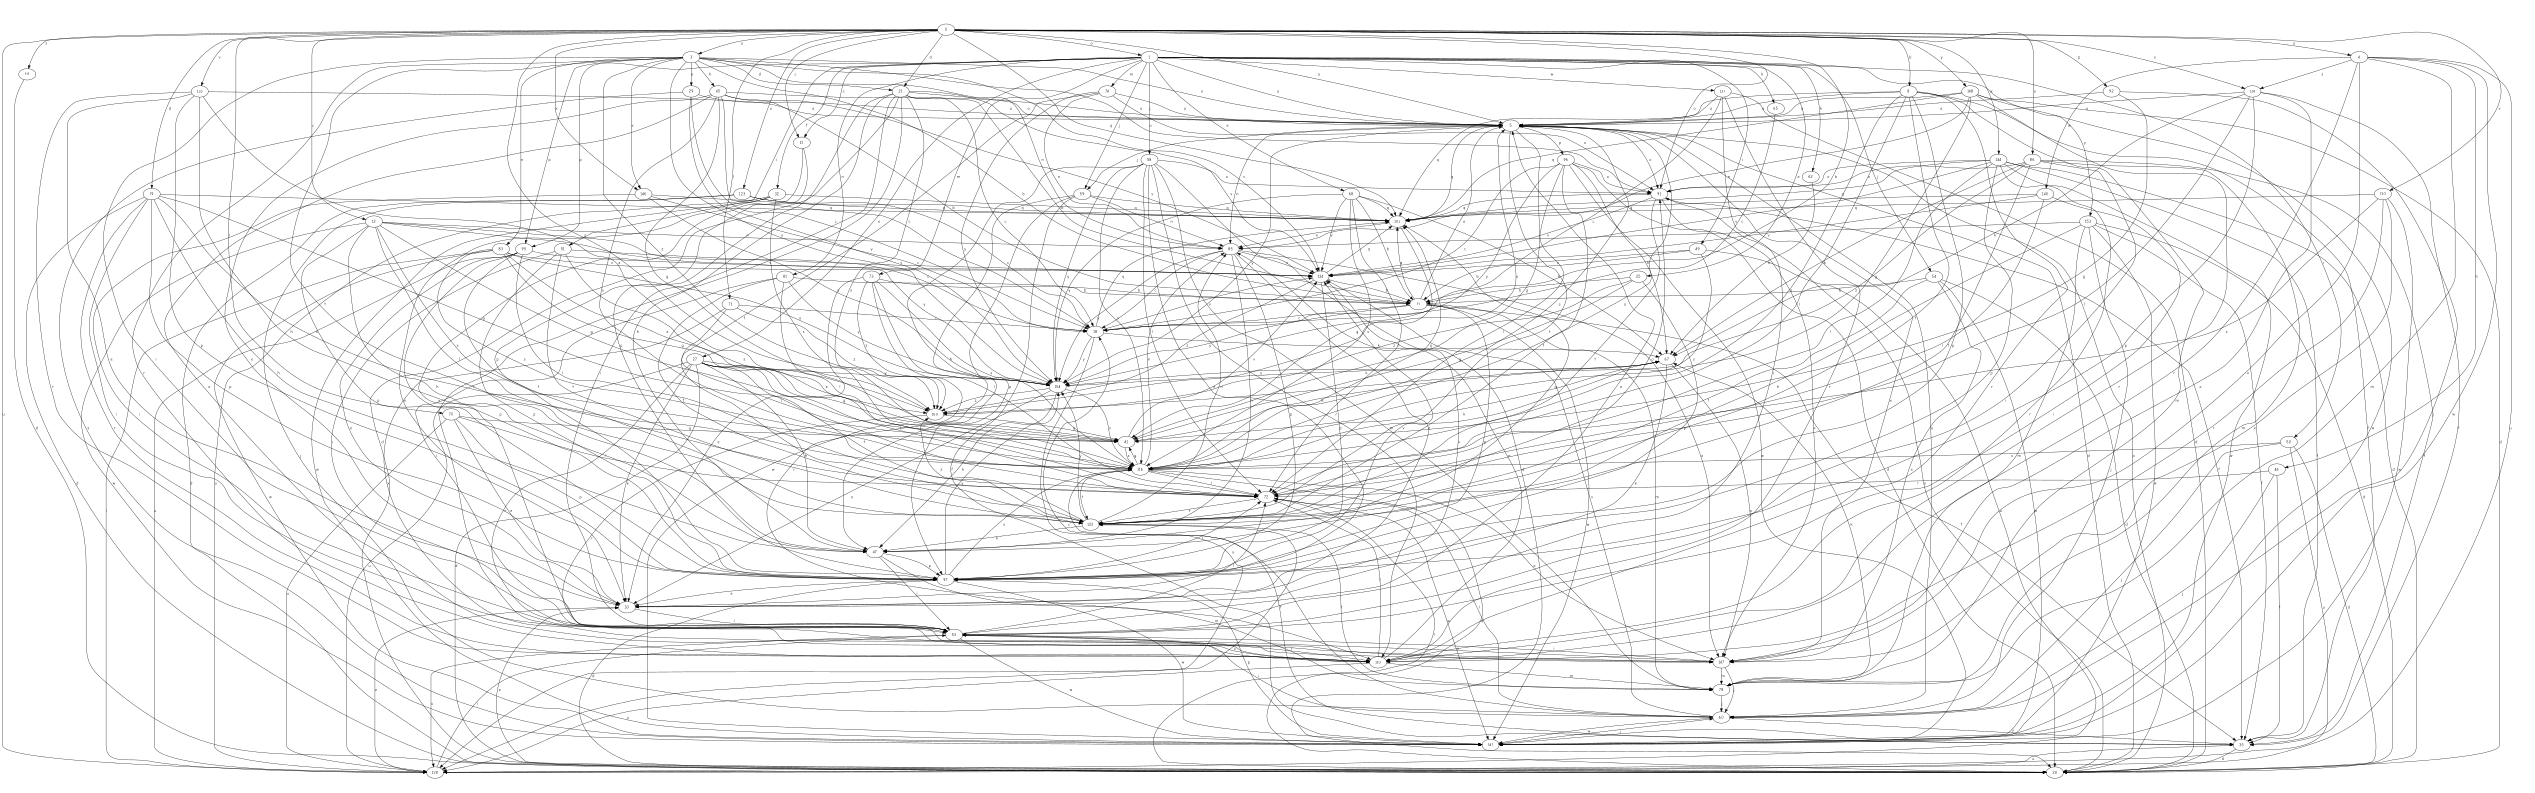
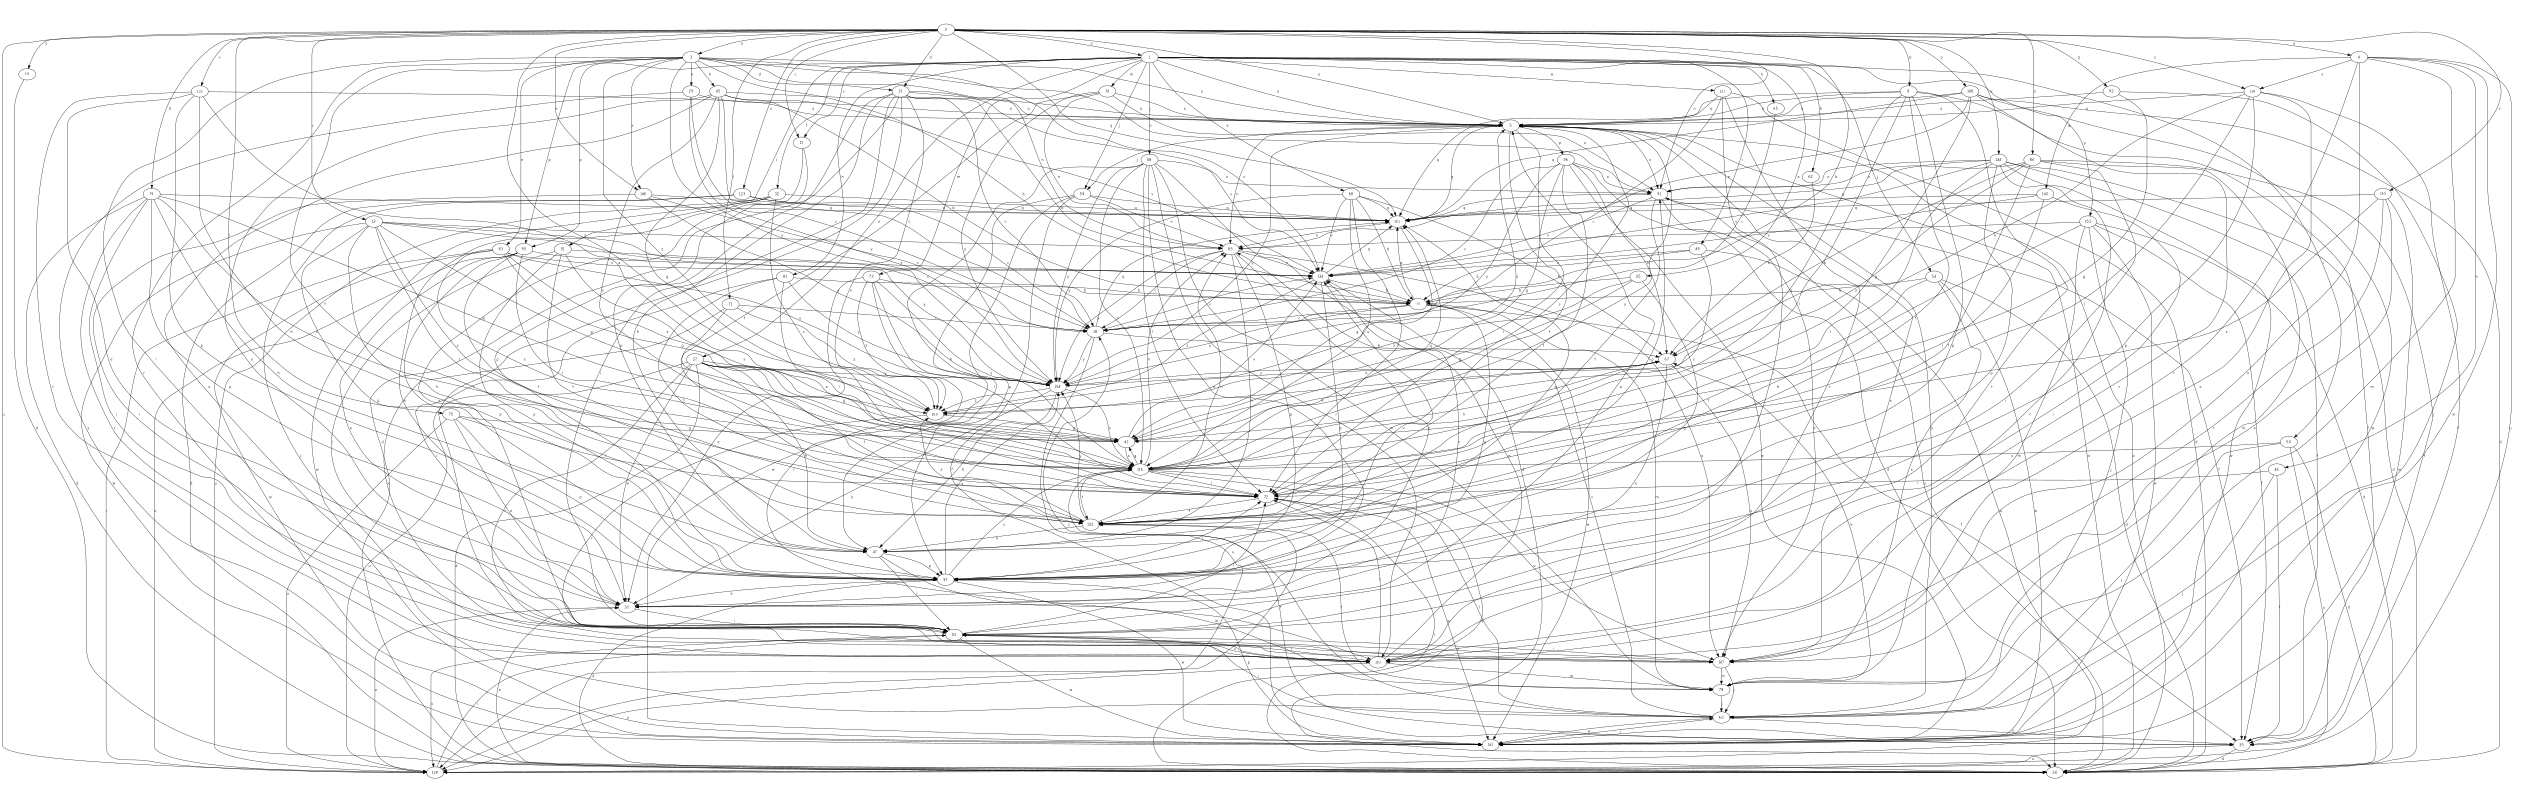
(1468, 207) -> none
(2145, 429) -> none
